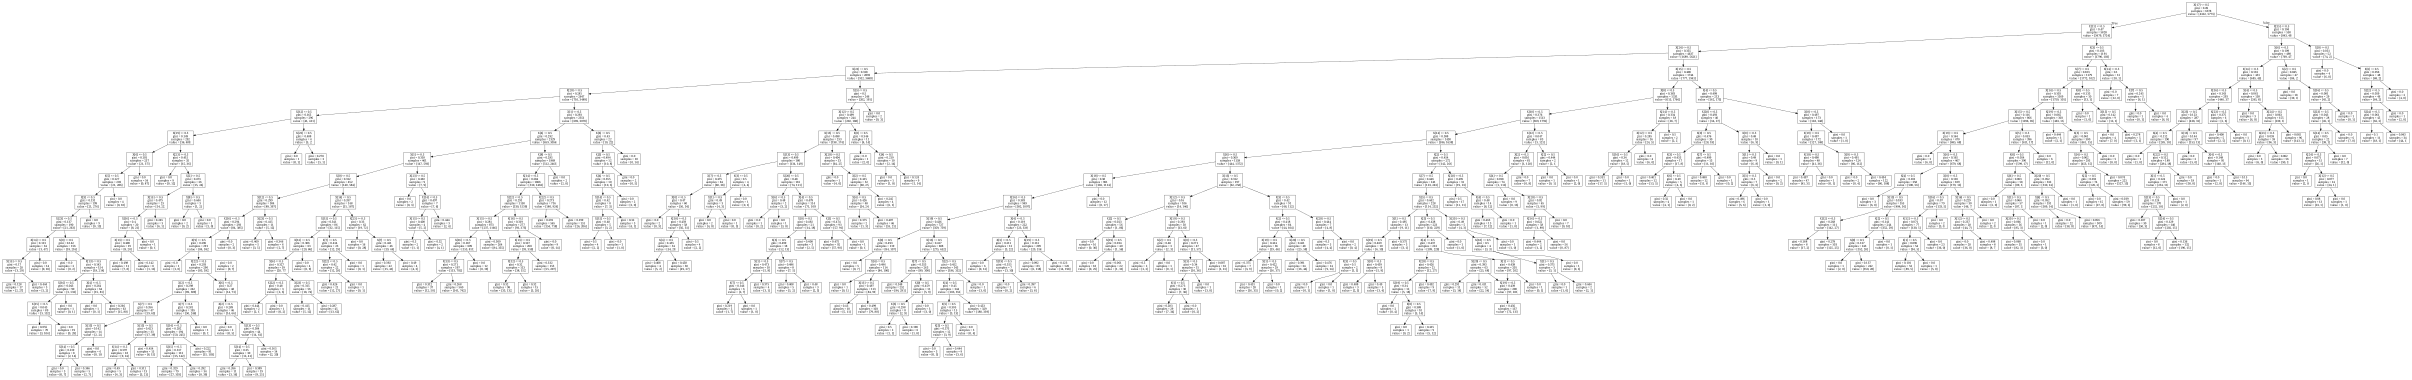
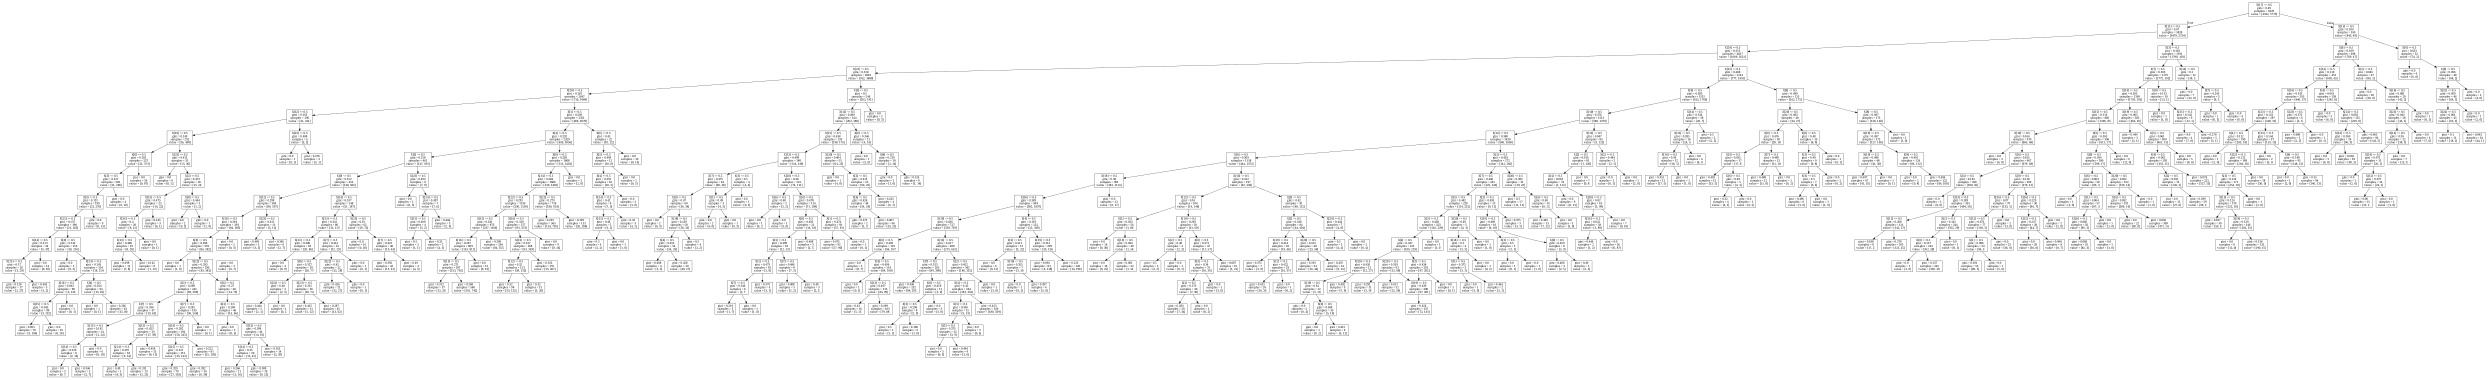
(1414, 212) -> (1486, 190)
(290, 255) -> (318, 255)
